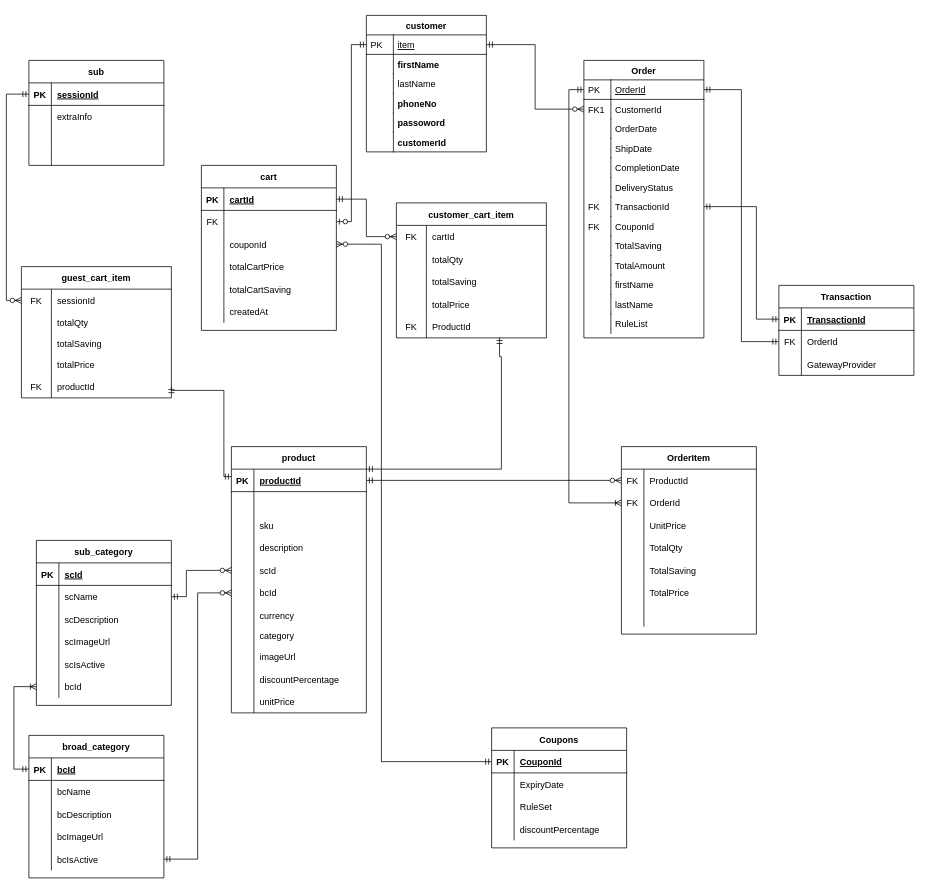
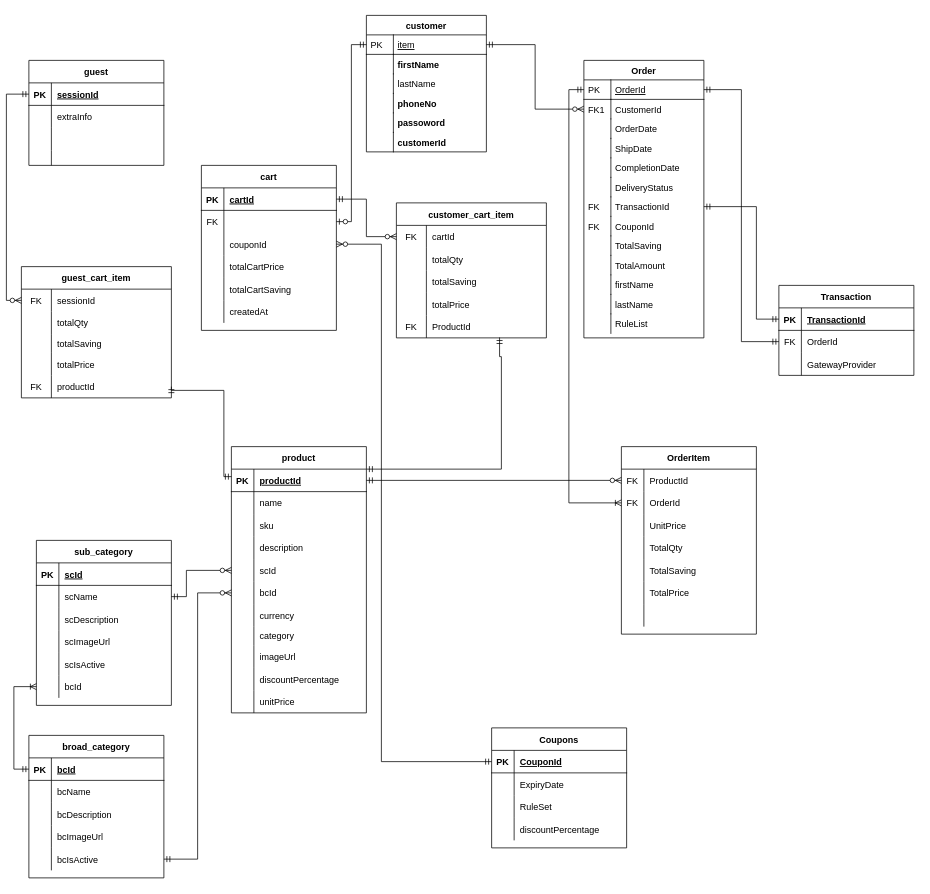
(96, 72) -> (96, 72)
none -> (310, 503)
